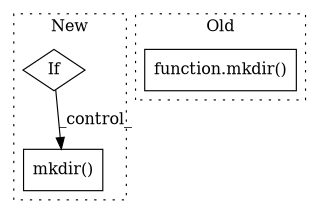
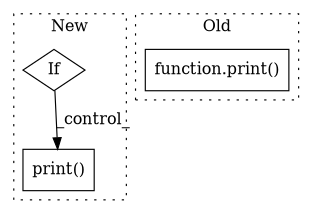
(221, 70) -> (217, 70)
(63, 170) -> (59, 170)
